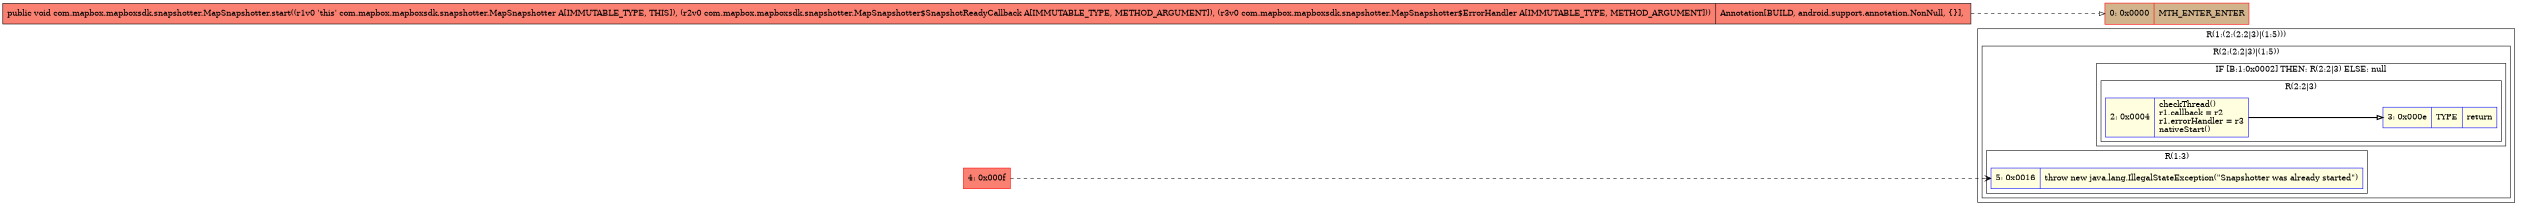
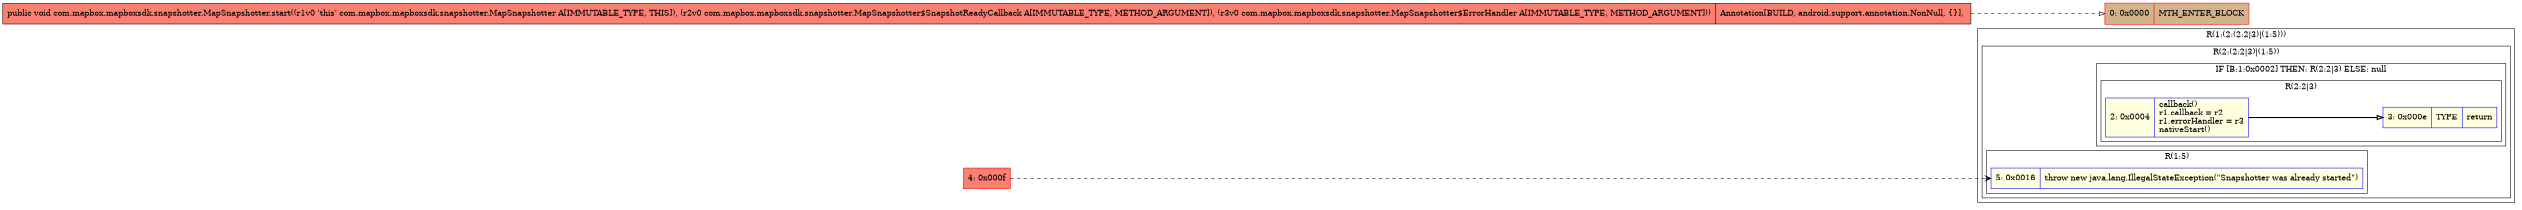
(2202, 13) -> (2202, 13)
(2188, 105) -> (2178, 105)
(2177, 157) -> (2177, 157)
